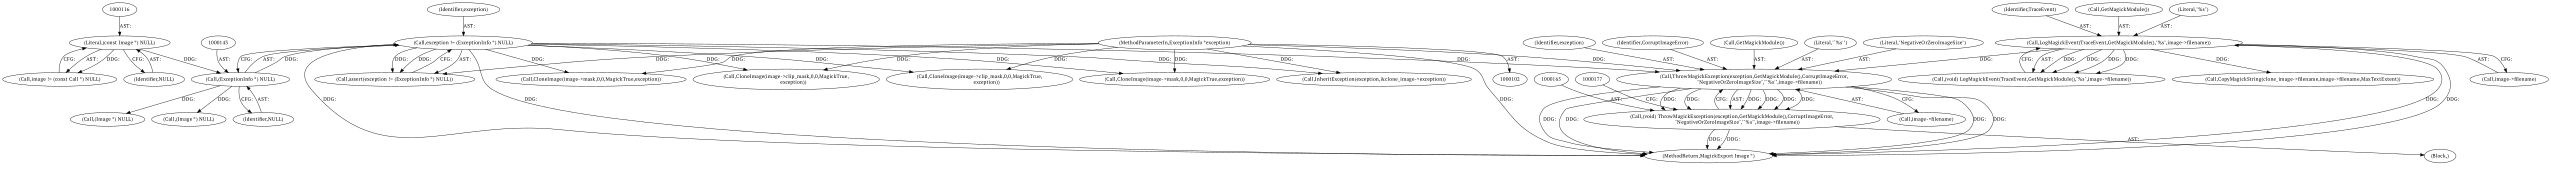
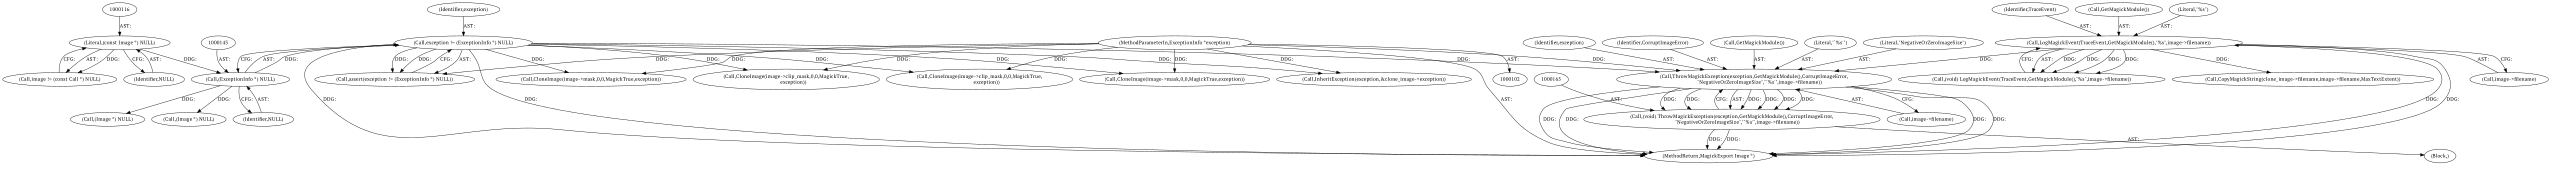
(1593, 79) -> none
(1507, 99) -> (1507, 99)
